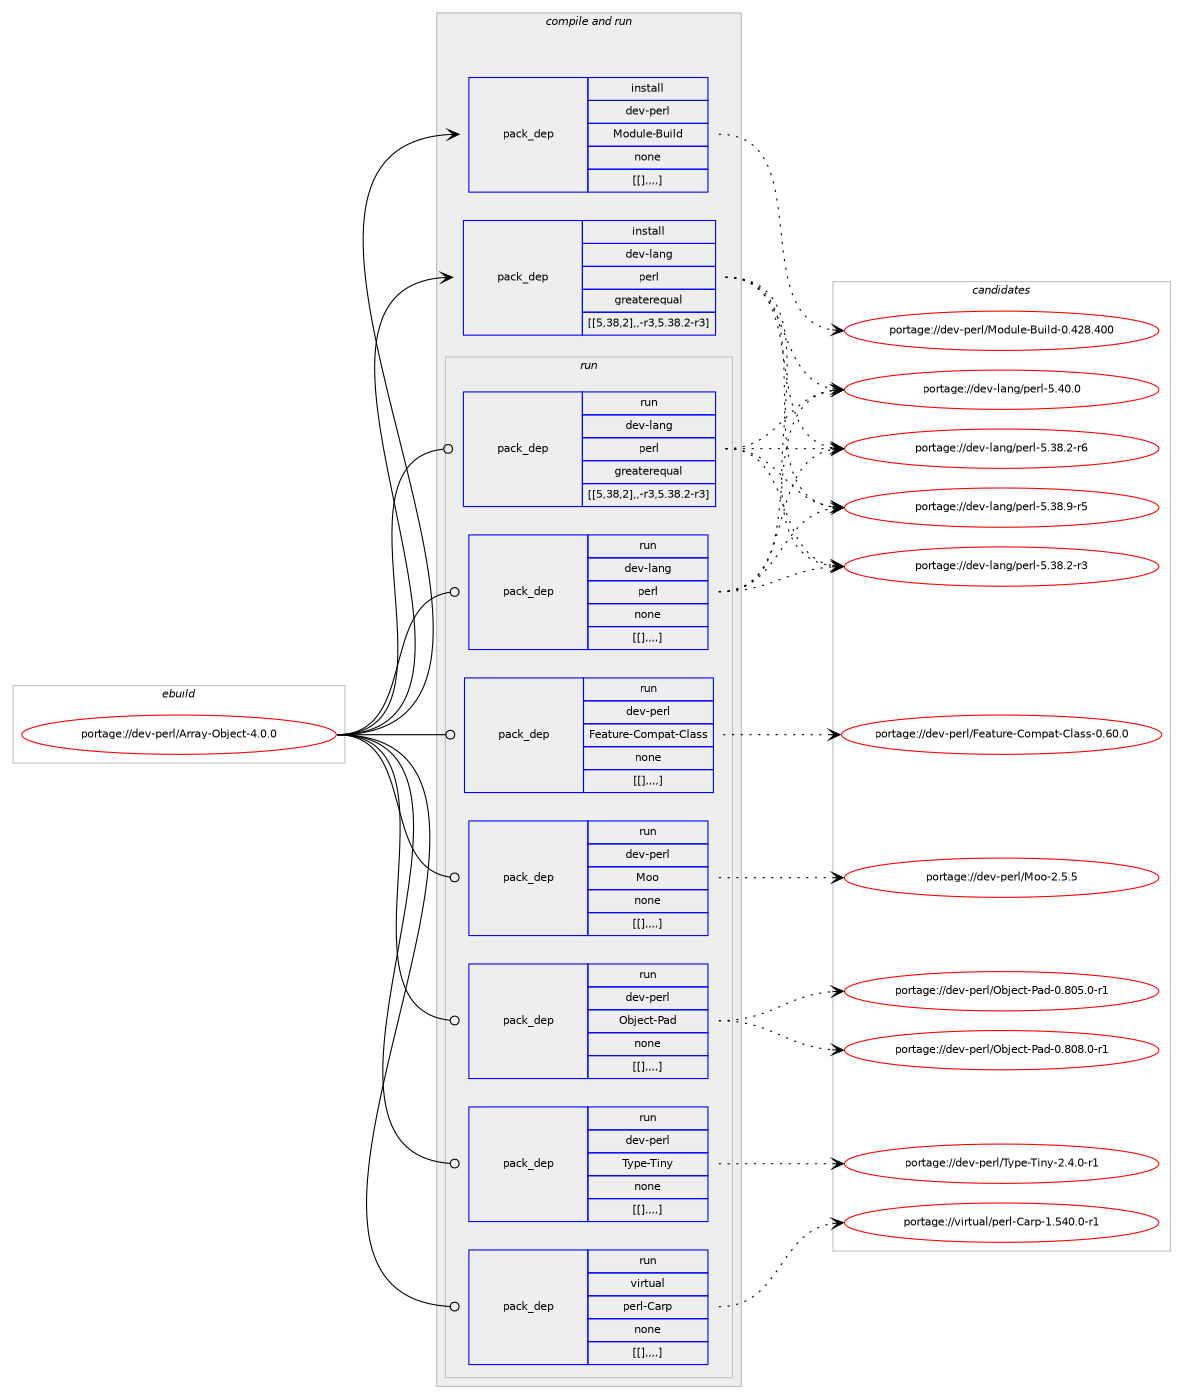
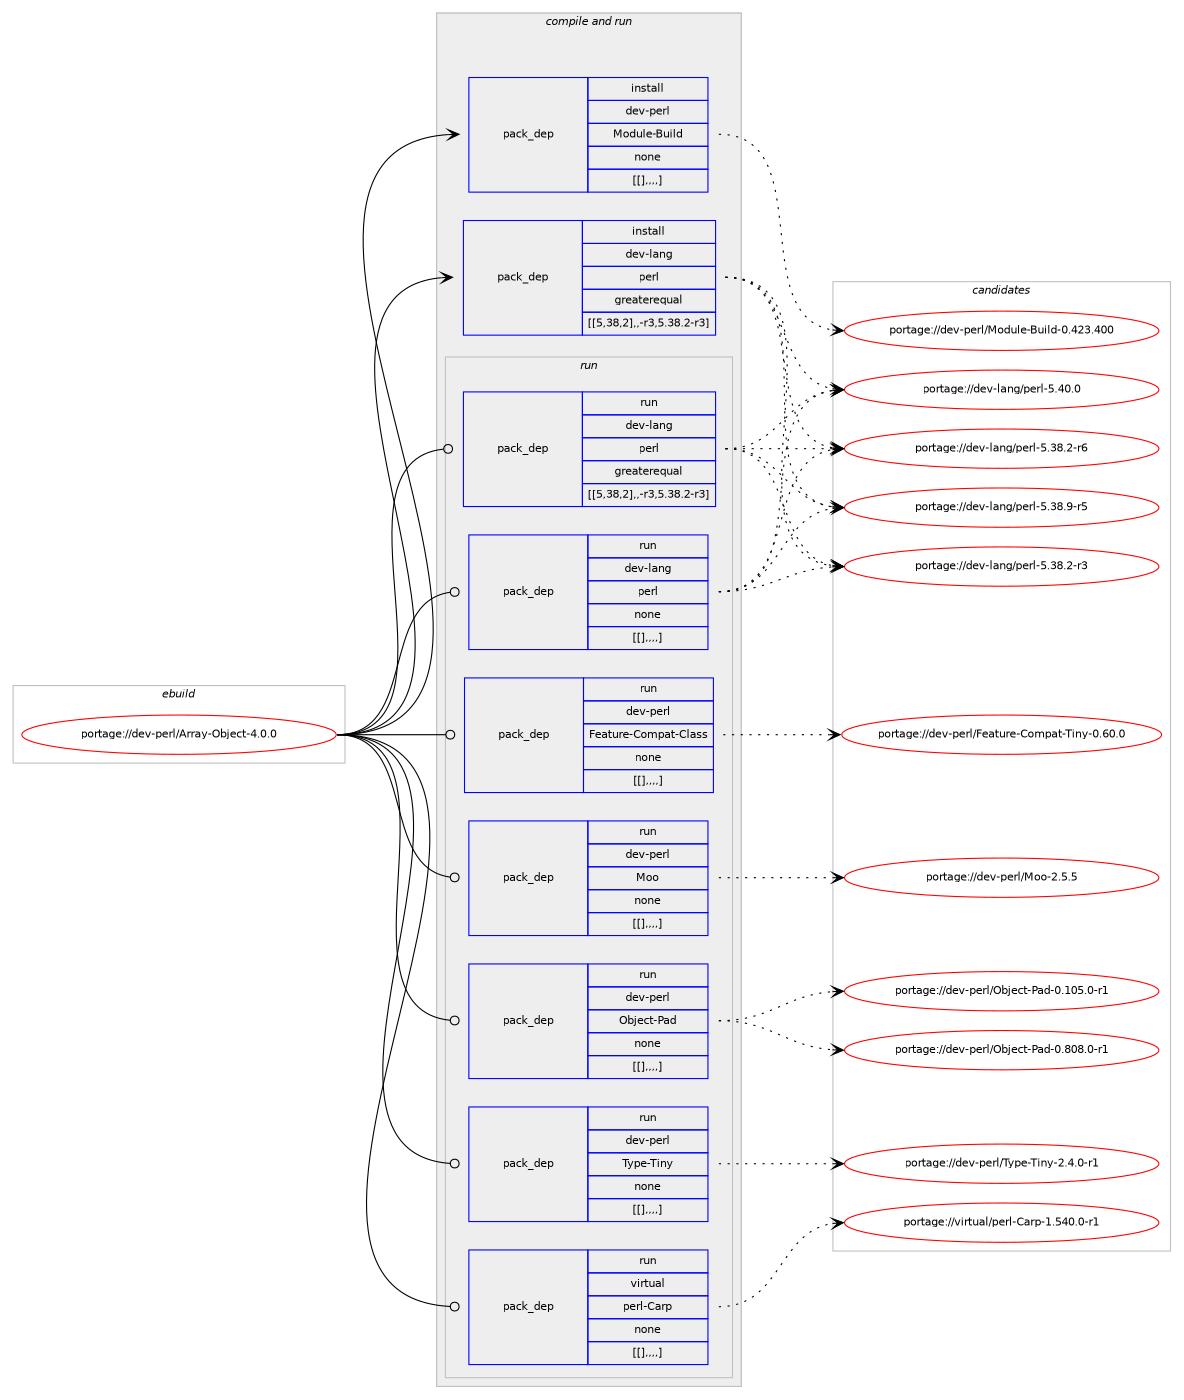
(1002, 331) -> (1002, 331)
(1002, 735) -> (1002, 735)
(1002, 991) -> (1002, 991)
